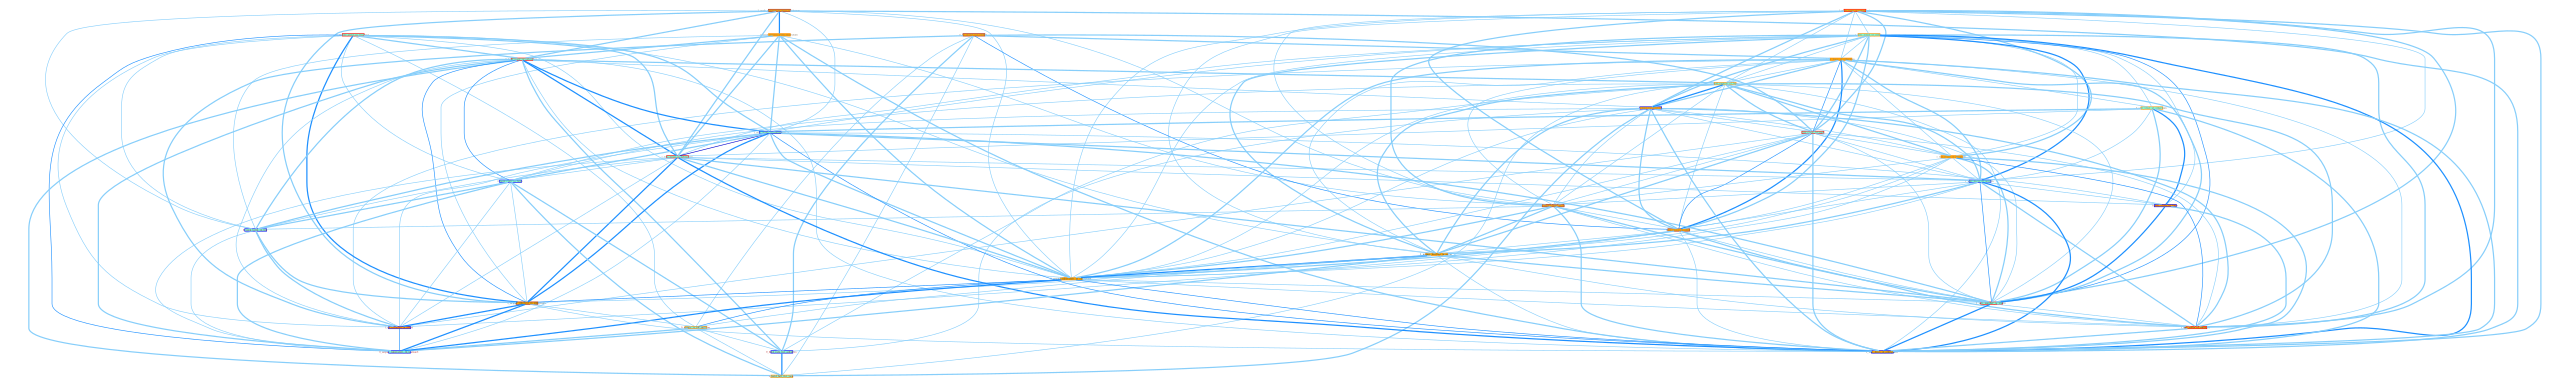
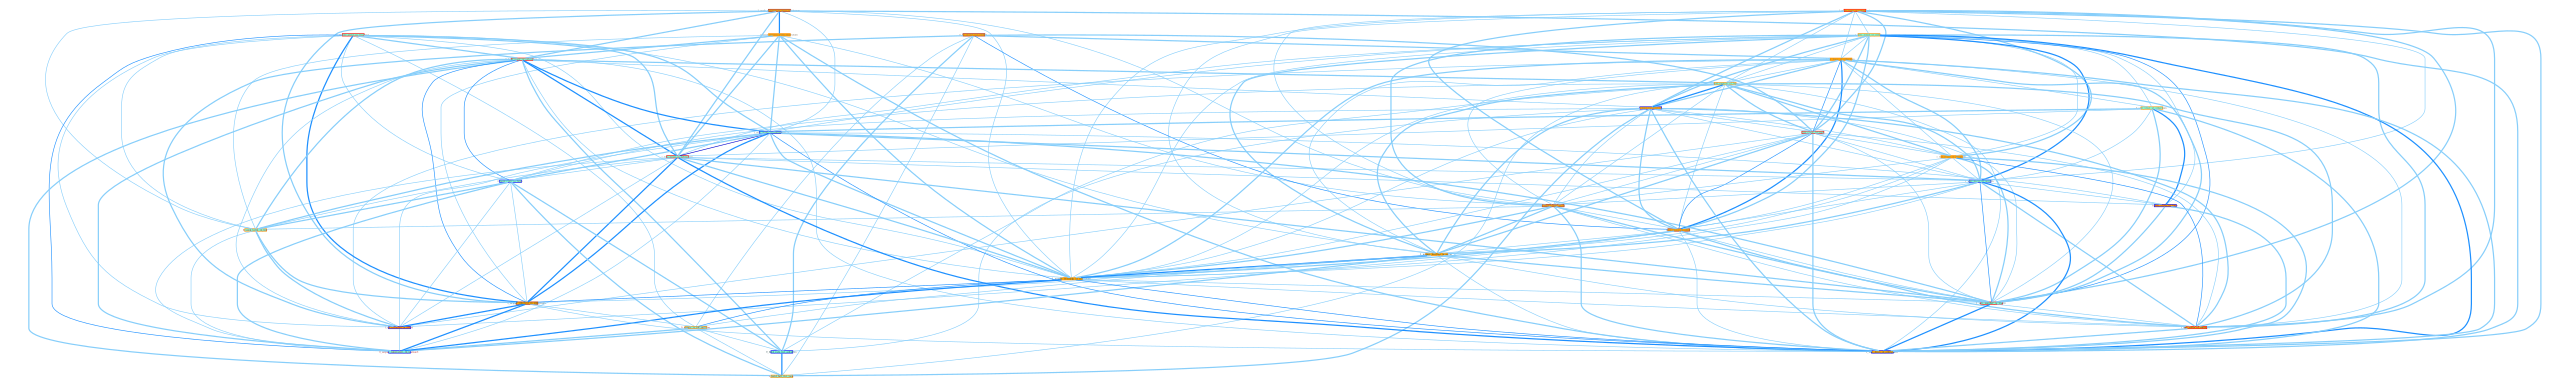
(256, 230) -> (256, 230)
(2094, 275) -> (2094, 275)
(1071, 279) -> (1071, 279)
(400, 340) -> (400, 340)
(782, 352) -> (782, 352)
